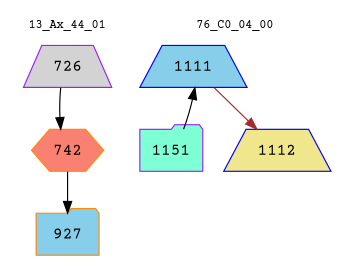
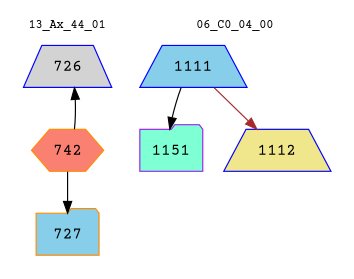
(235, 25) -> (235, 25)
(68, 66) -> (68, 66)
(60, 103) -> (75, 114)
(188, 114) -> (176, 103)
(68, 234) -> (68, 234)
